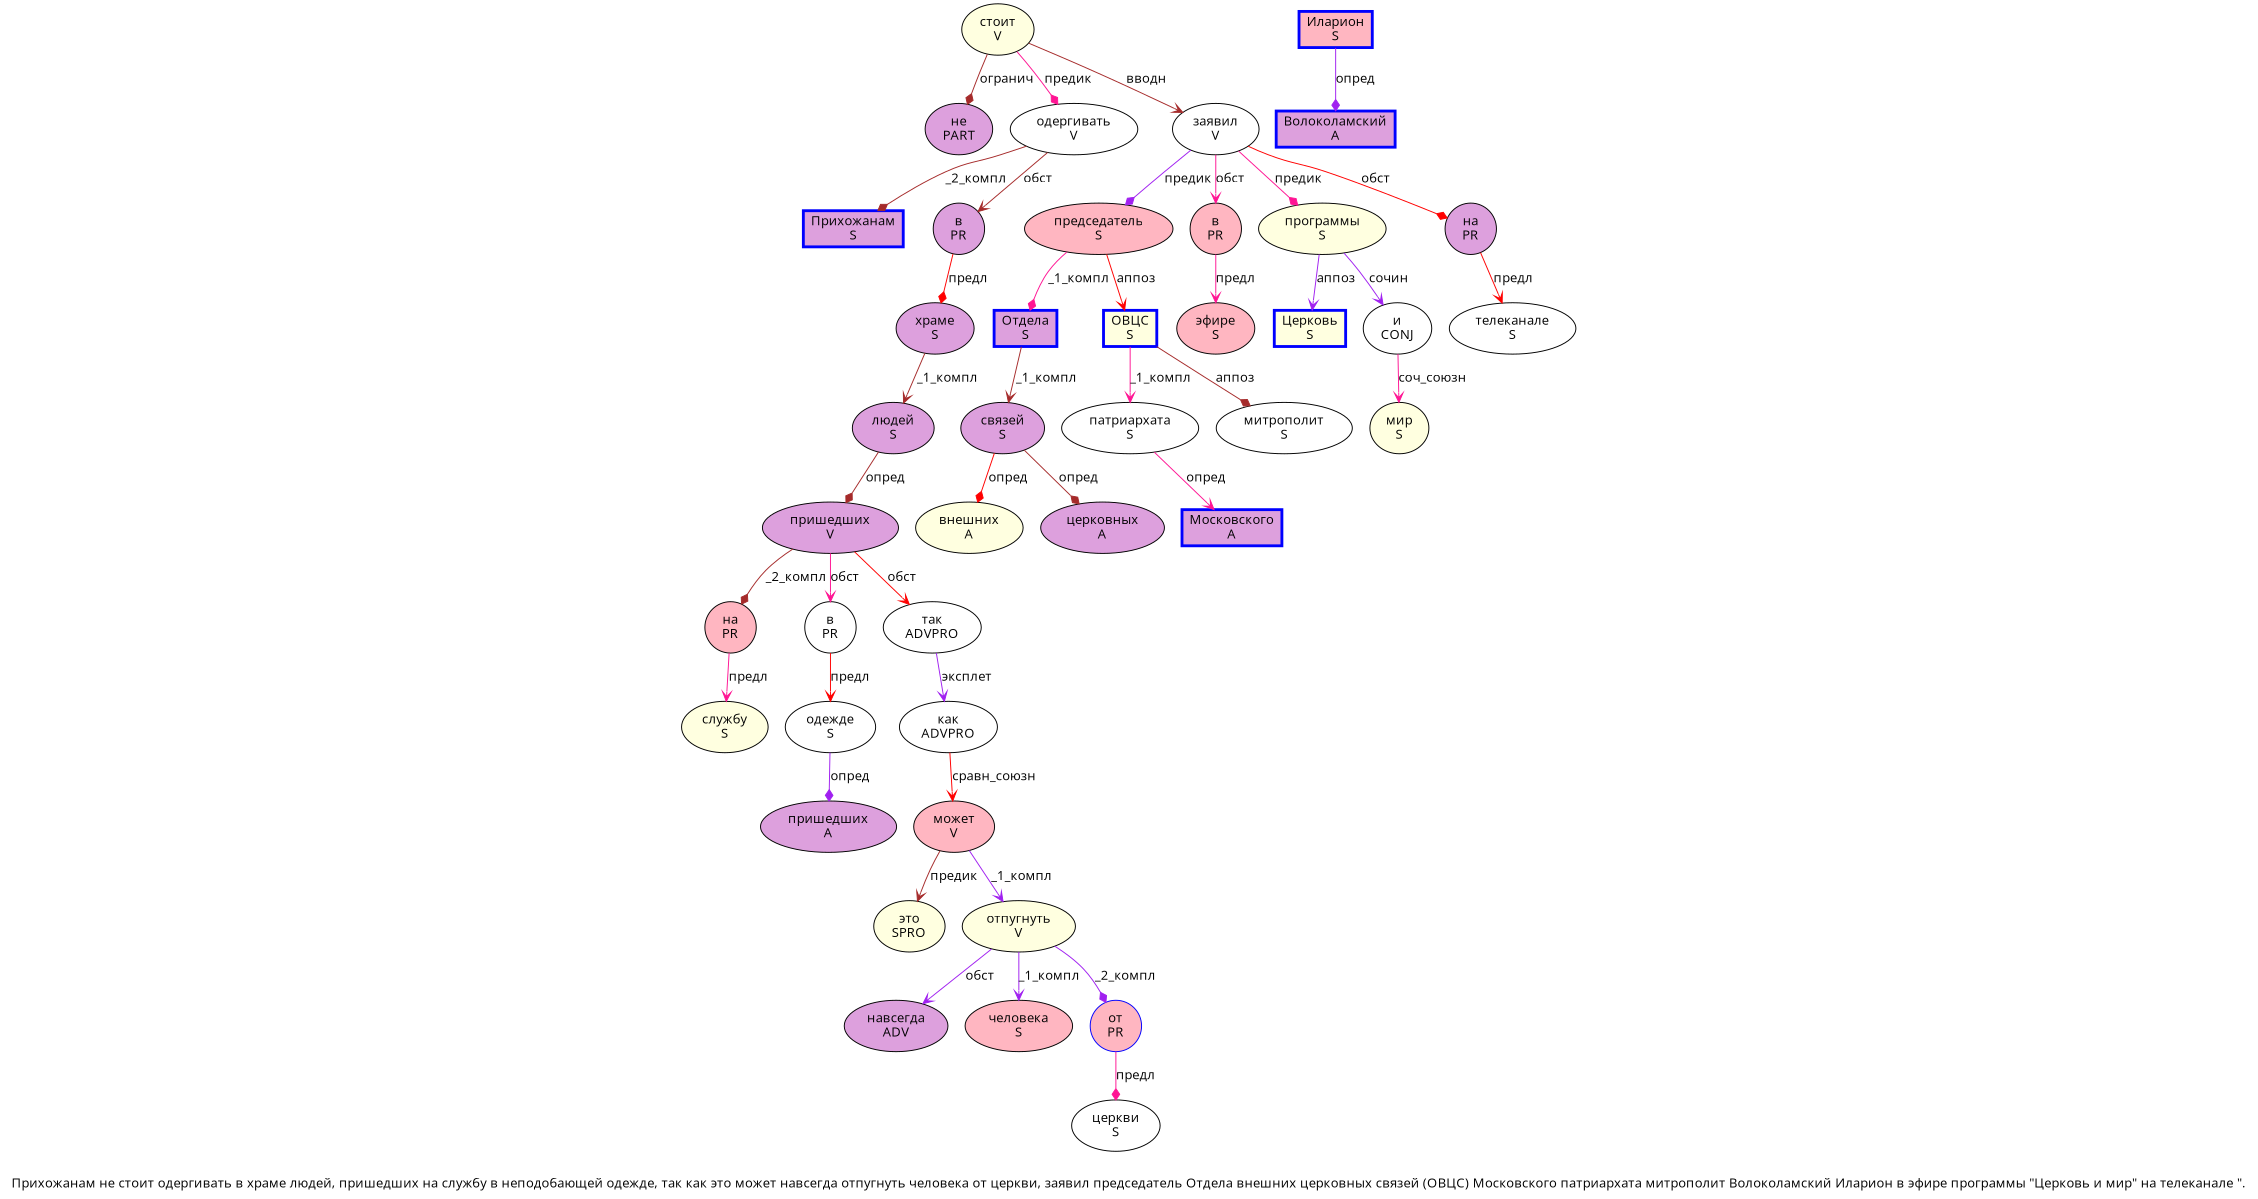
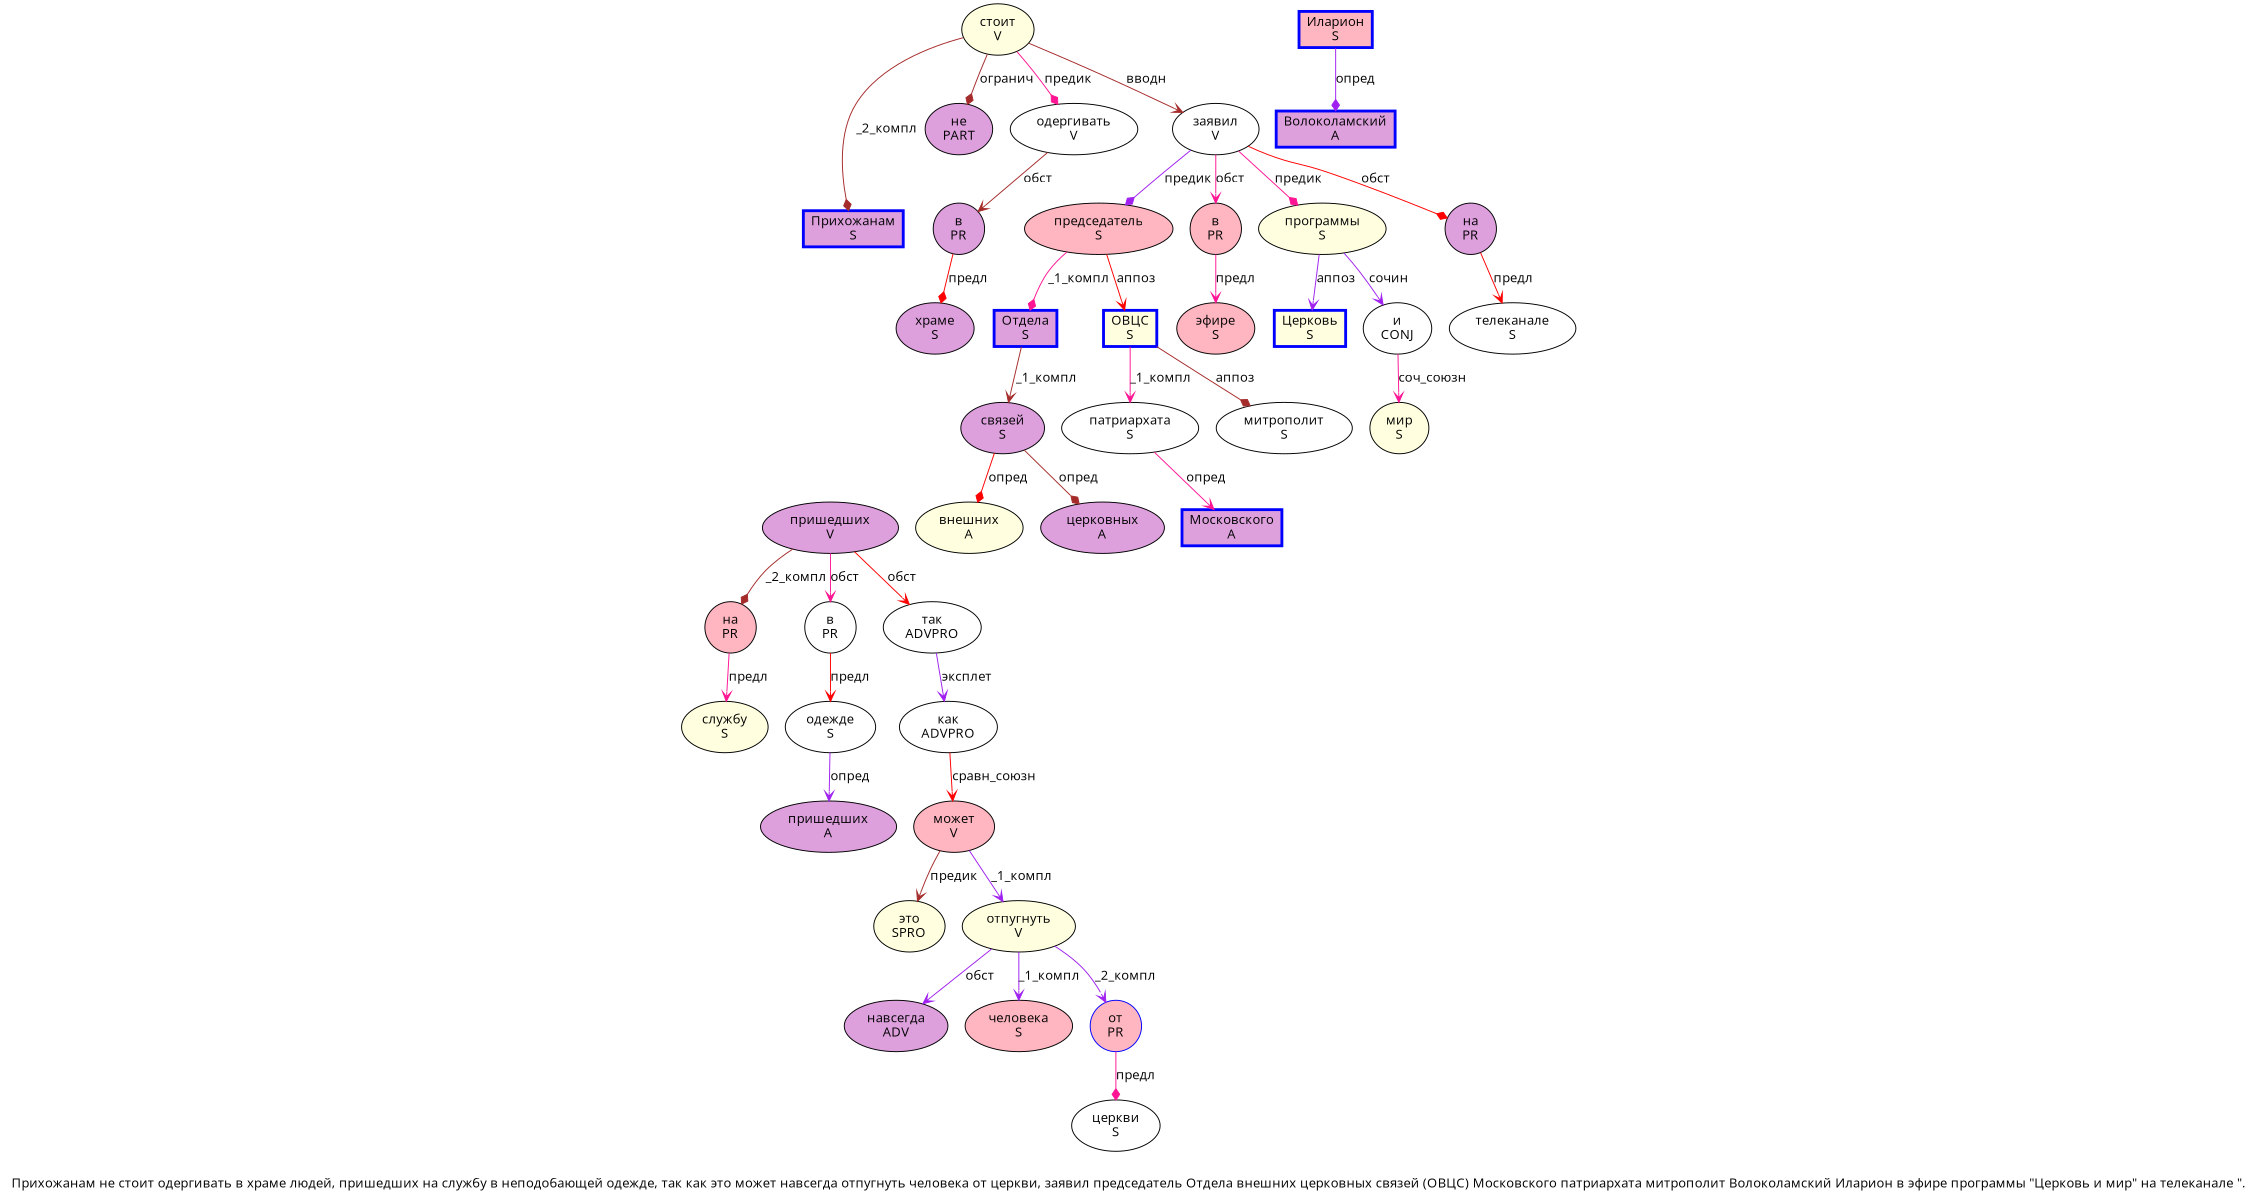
(954, 168) -> (865, 91)
(893, 428) -> none
(830, 772) -> (830, 772)
(1081, 966) -> (1081, 966)
